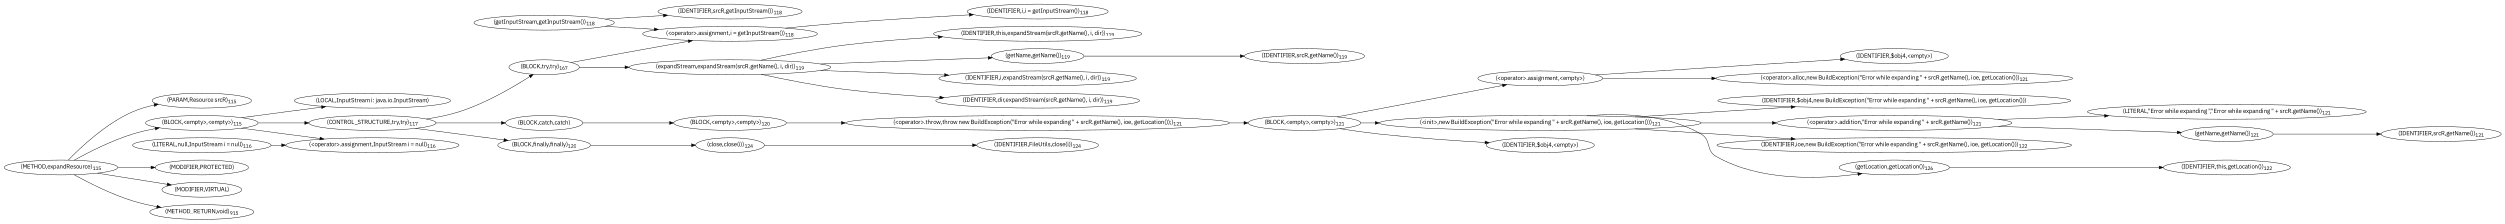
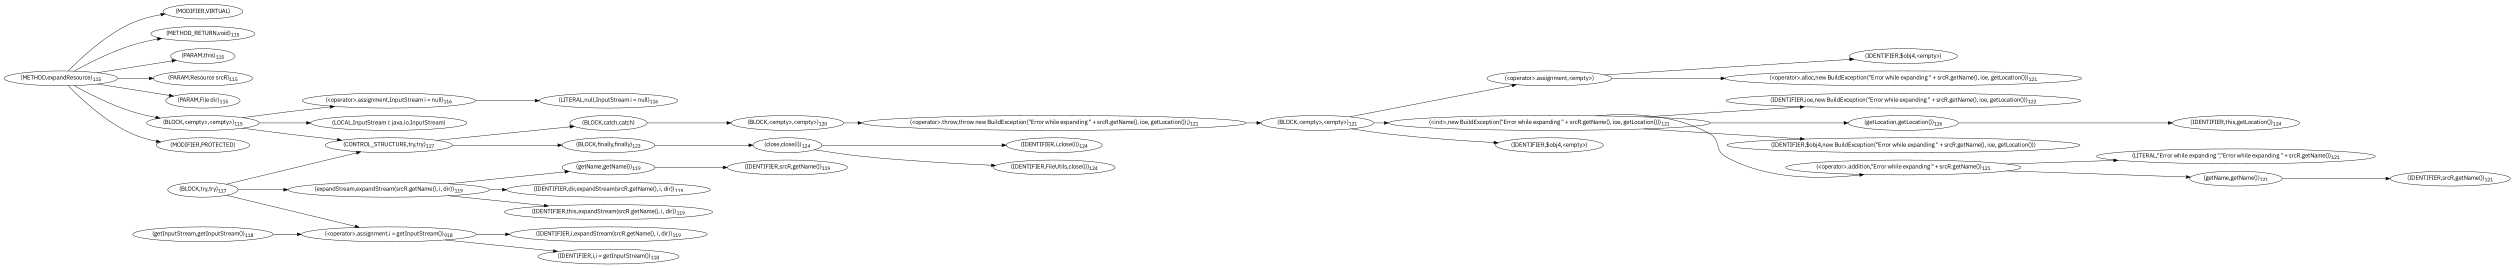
(730, 12) -> none
(790, 33) -> (448, 234)
none -> (203, 56)
(564, 67) -> (222, 189)
(883, 73) -> (491, 234)
none -> (203, 101)
(480, 104) -> (291, 169)
(276, 145) -> (505, 101)
(572, 145) -> (637, 145)
none -> (1054, 145)
(2268, 167) -> (2277, 122)
(234, 211) -> (235, 33)
